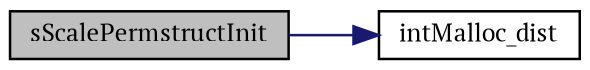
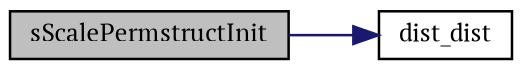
(479, 35) -> (445, 35)
